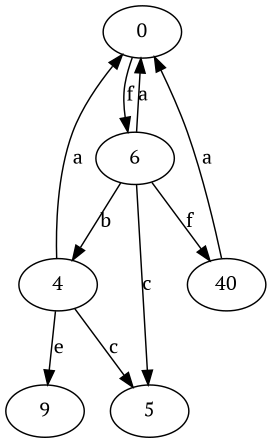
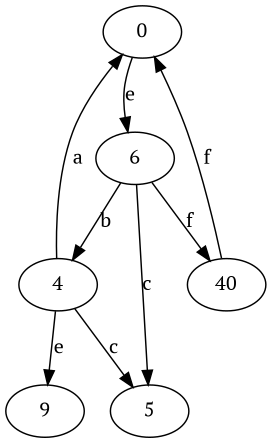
(130, 95) -> (130, 95)
(138, 102) -> none
(207, 158) -> (207, 158)
